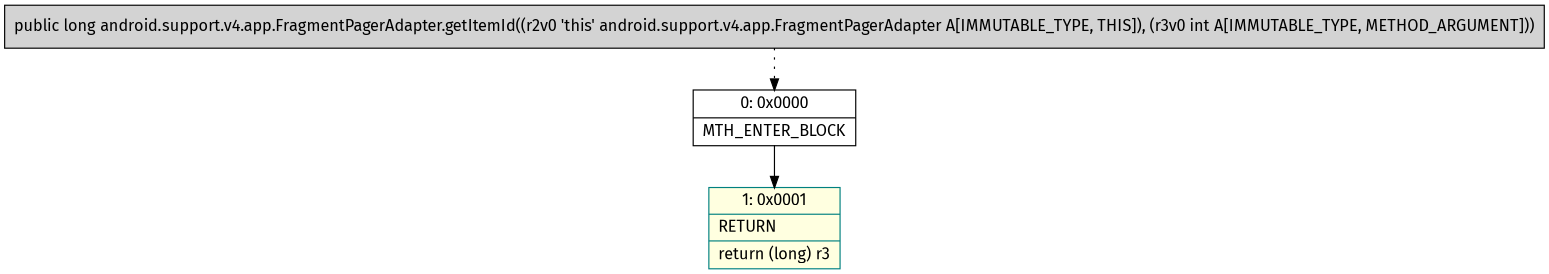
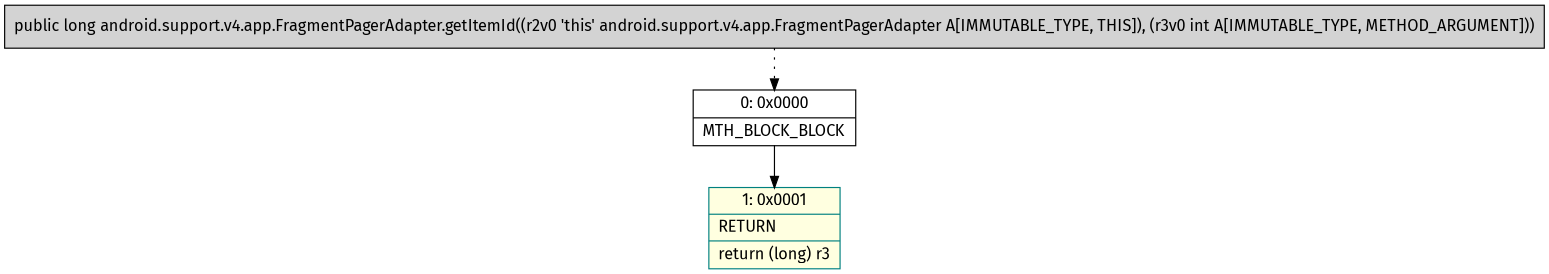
(774, 131) -> (774, 131)
